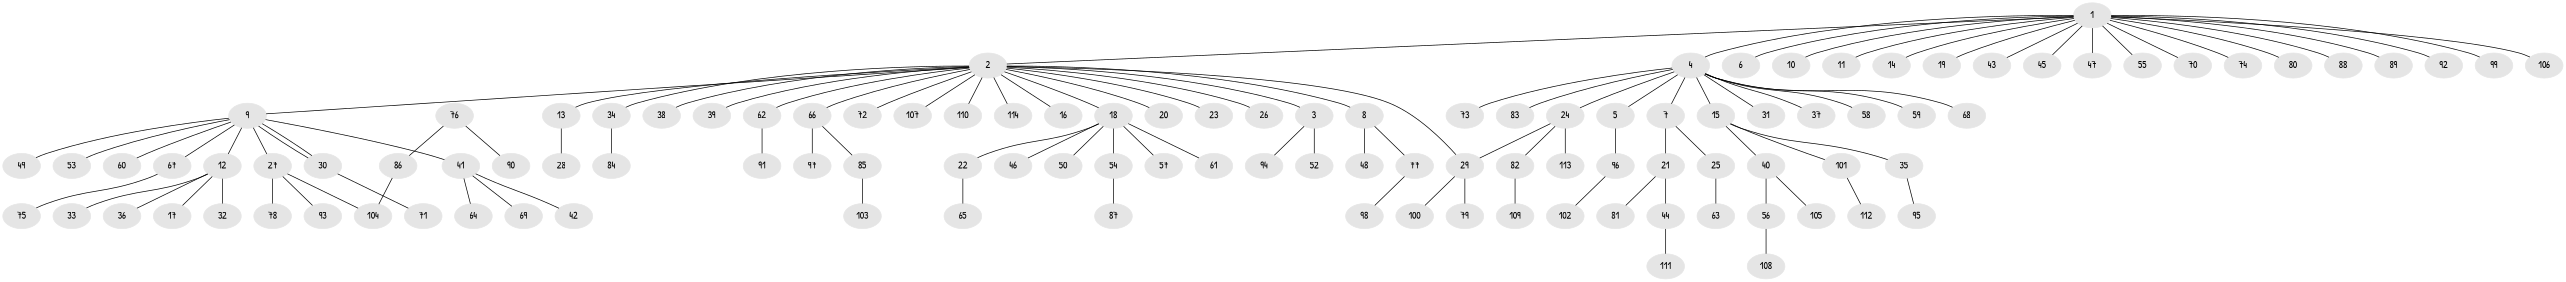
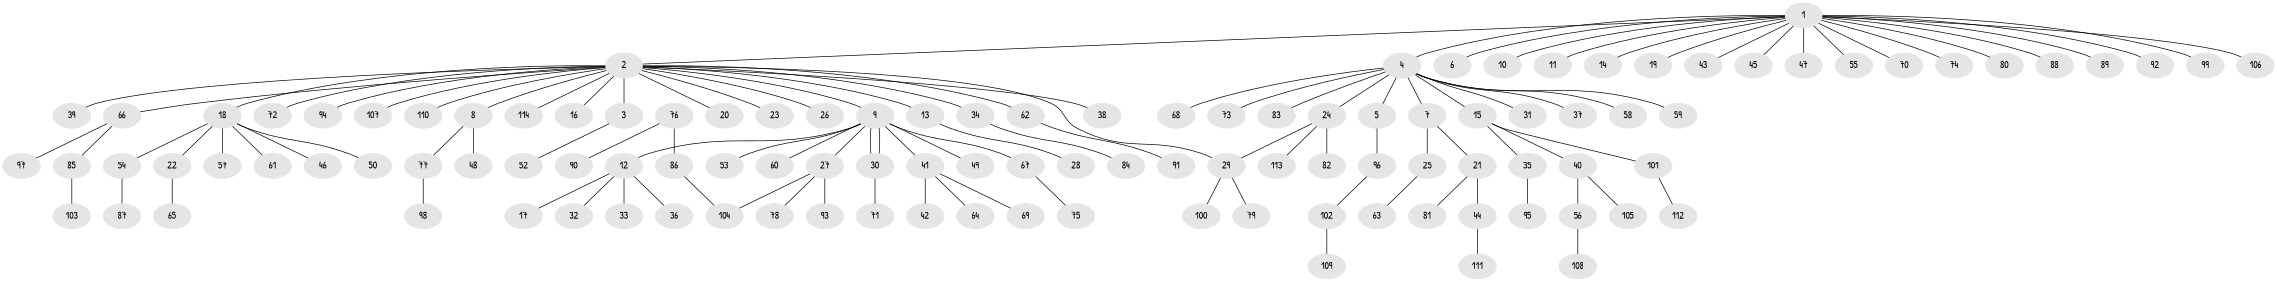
(1289, 141) -> (429, 85)
(1515, 191) -> (1327, 241)
